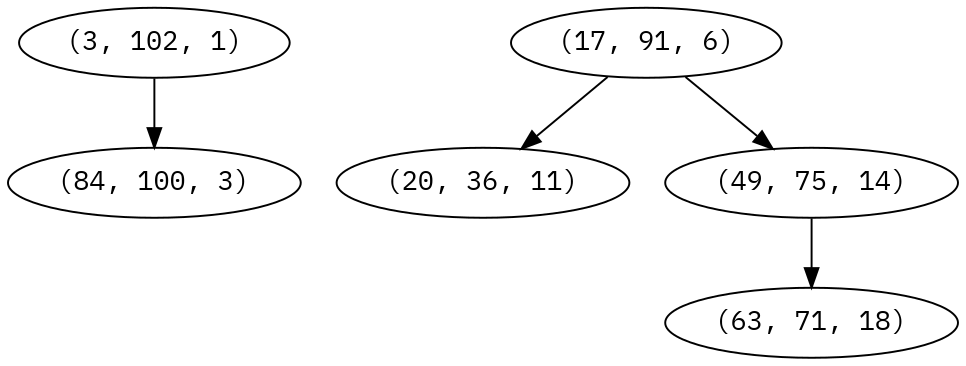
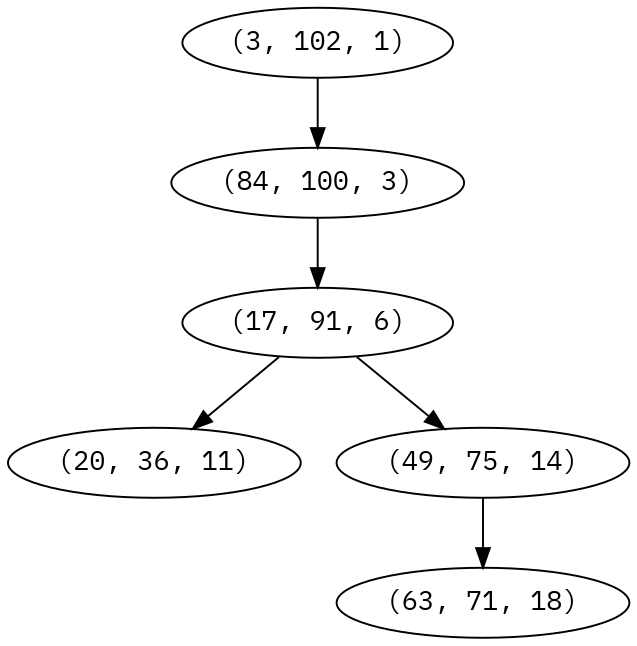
none -> (318, 243)
